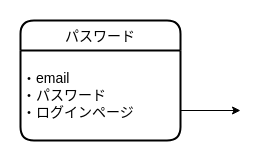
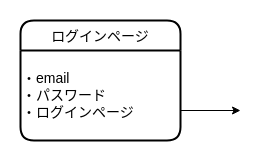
(100, 36) -> (100, 36)
